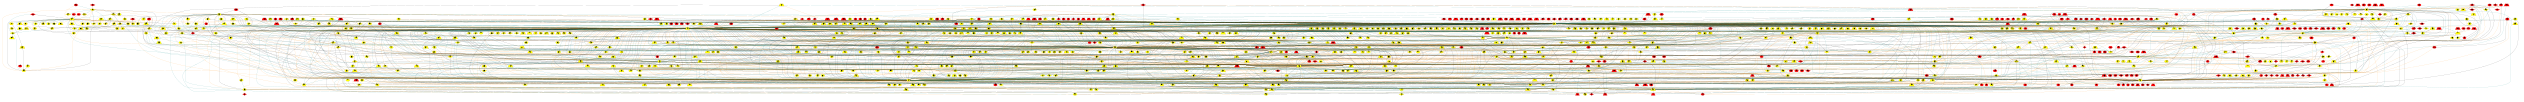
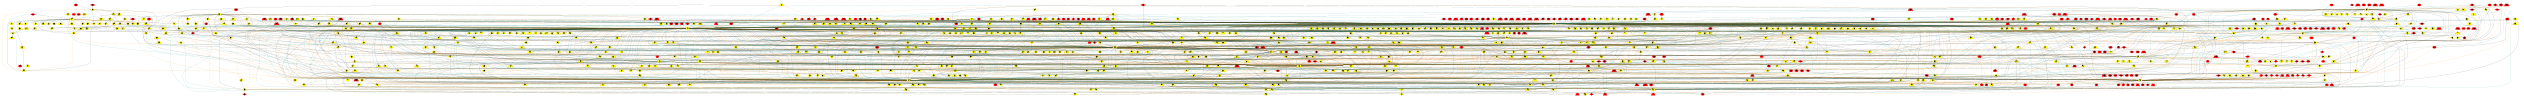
(367, 57) -> none
